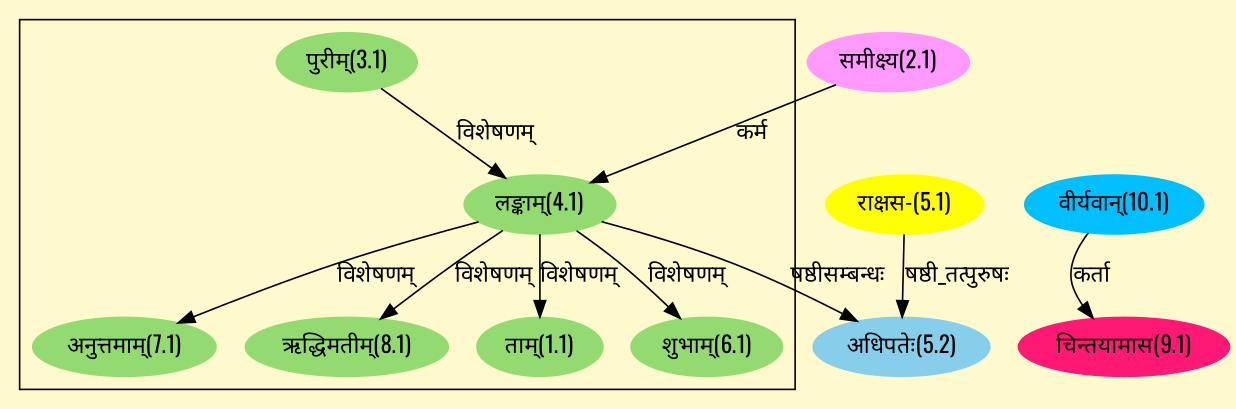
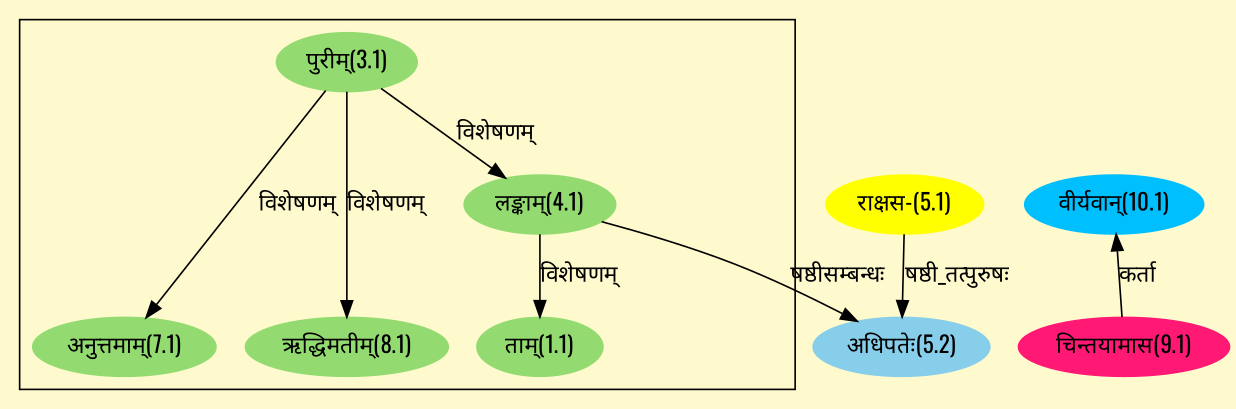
(888, 62) -> none
(334, 264) -> (241, 198)
(1071, 268) -> (1120, 284)
(447, 269) -> (347, 196)
(707, 347) -> none
